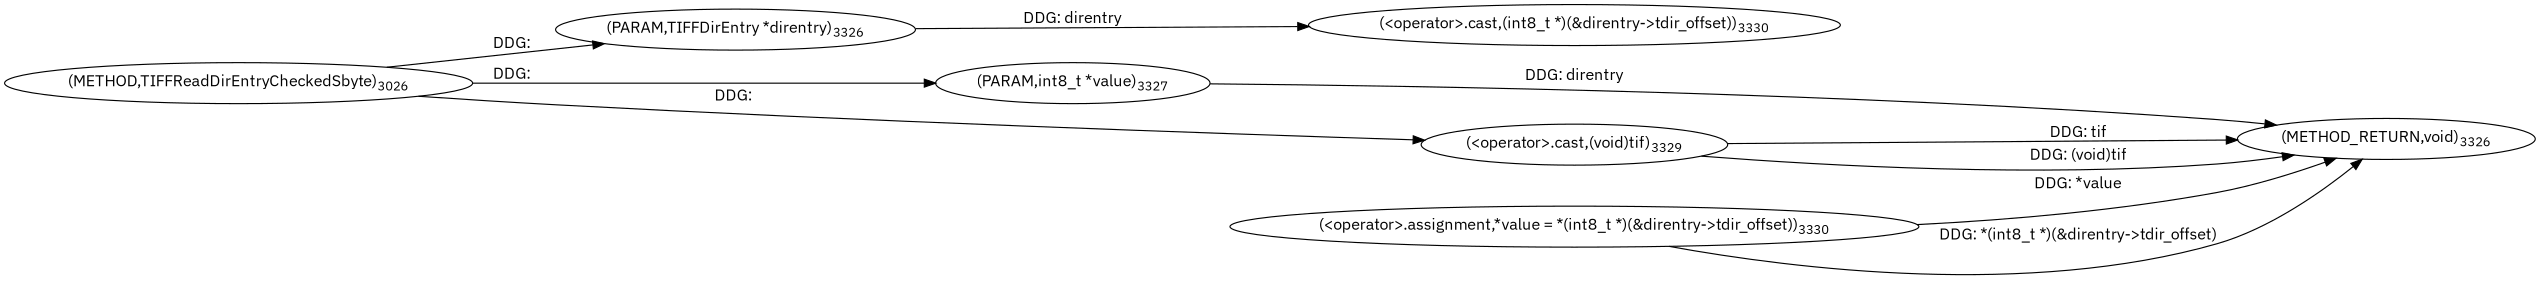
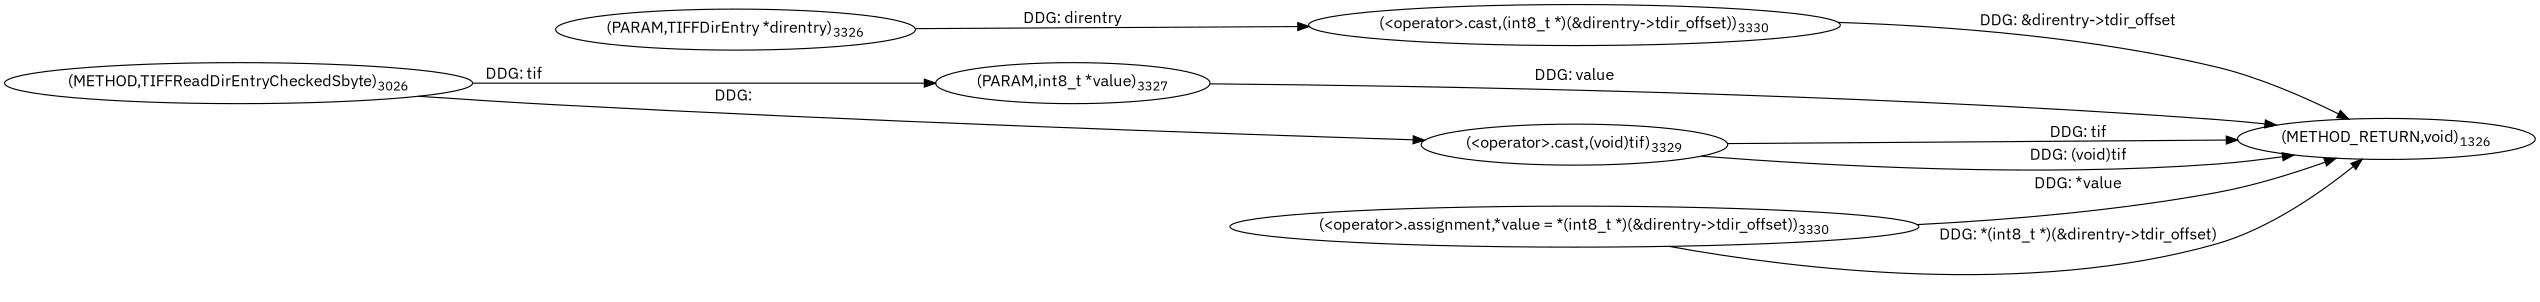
none -> (2093, 44)
(490, 56) -> none
(514, 75) -> (514, 75)
(1574, 76) -> (1574, 76)
(2476, 137) -> (2476, 137)
